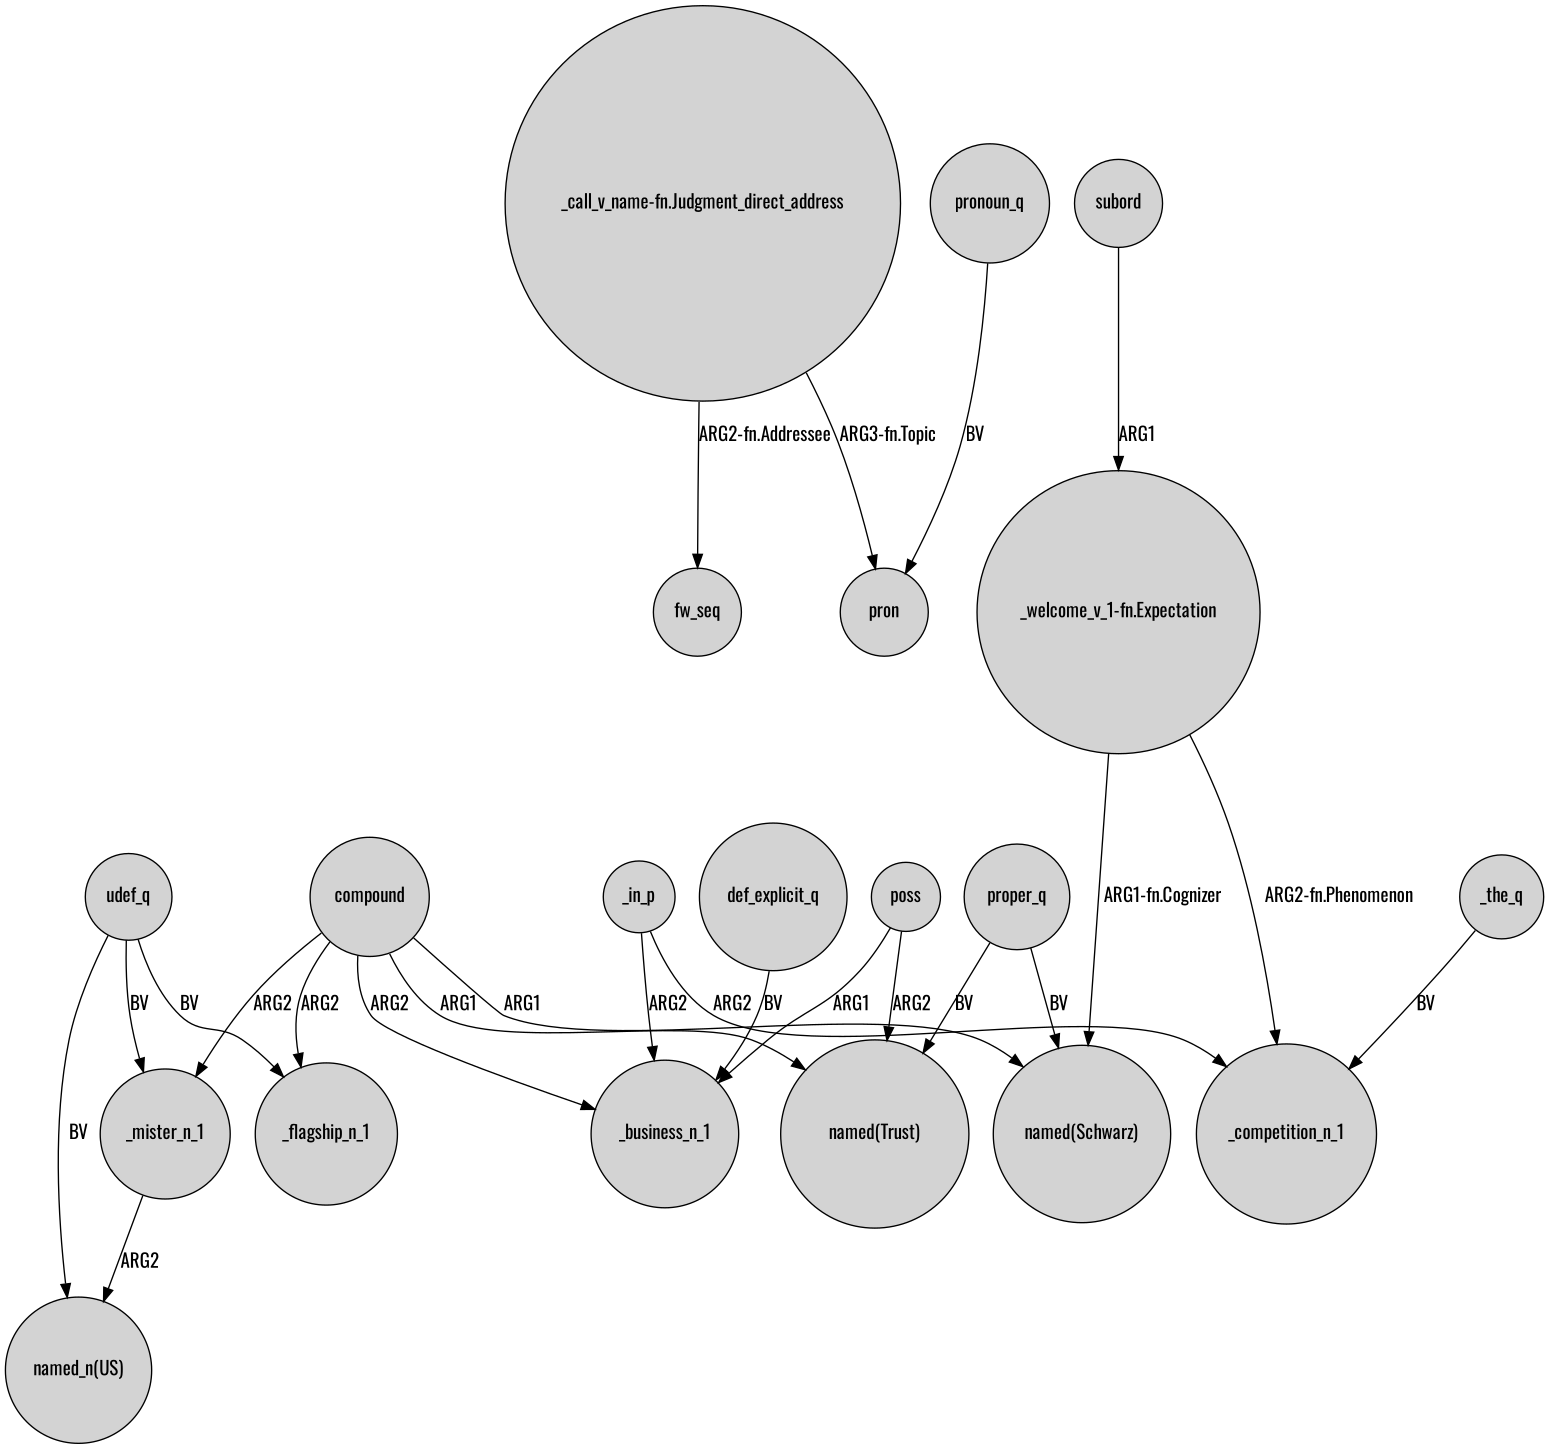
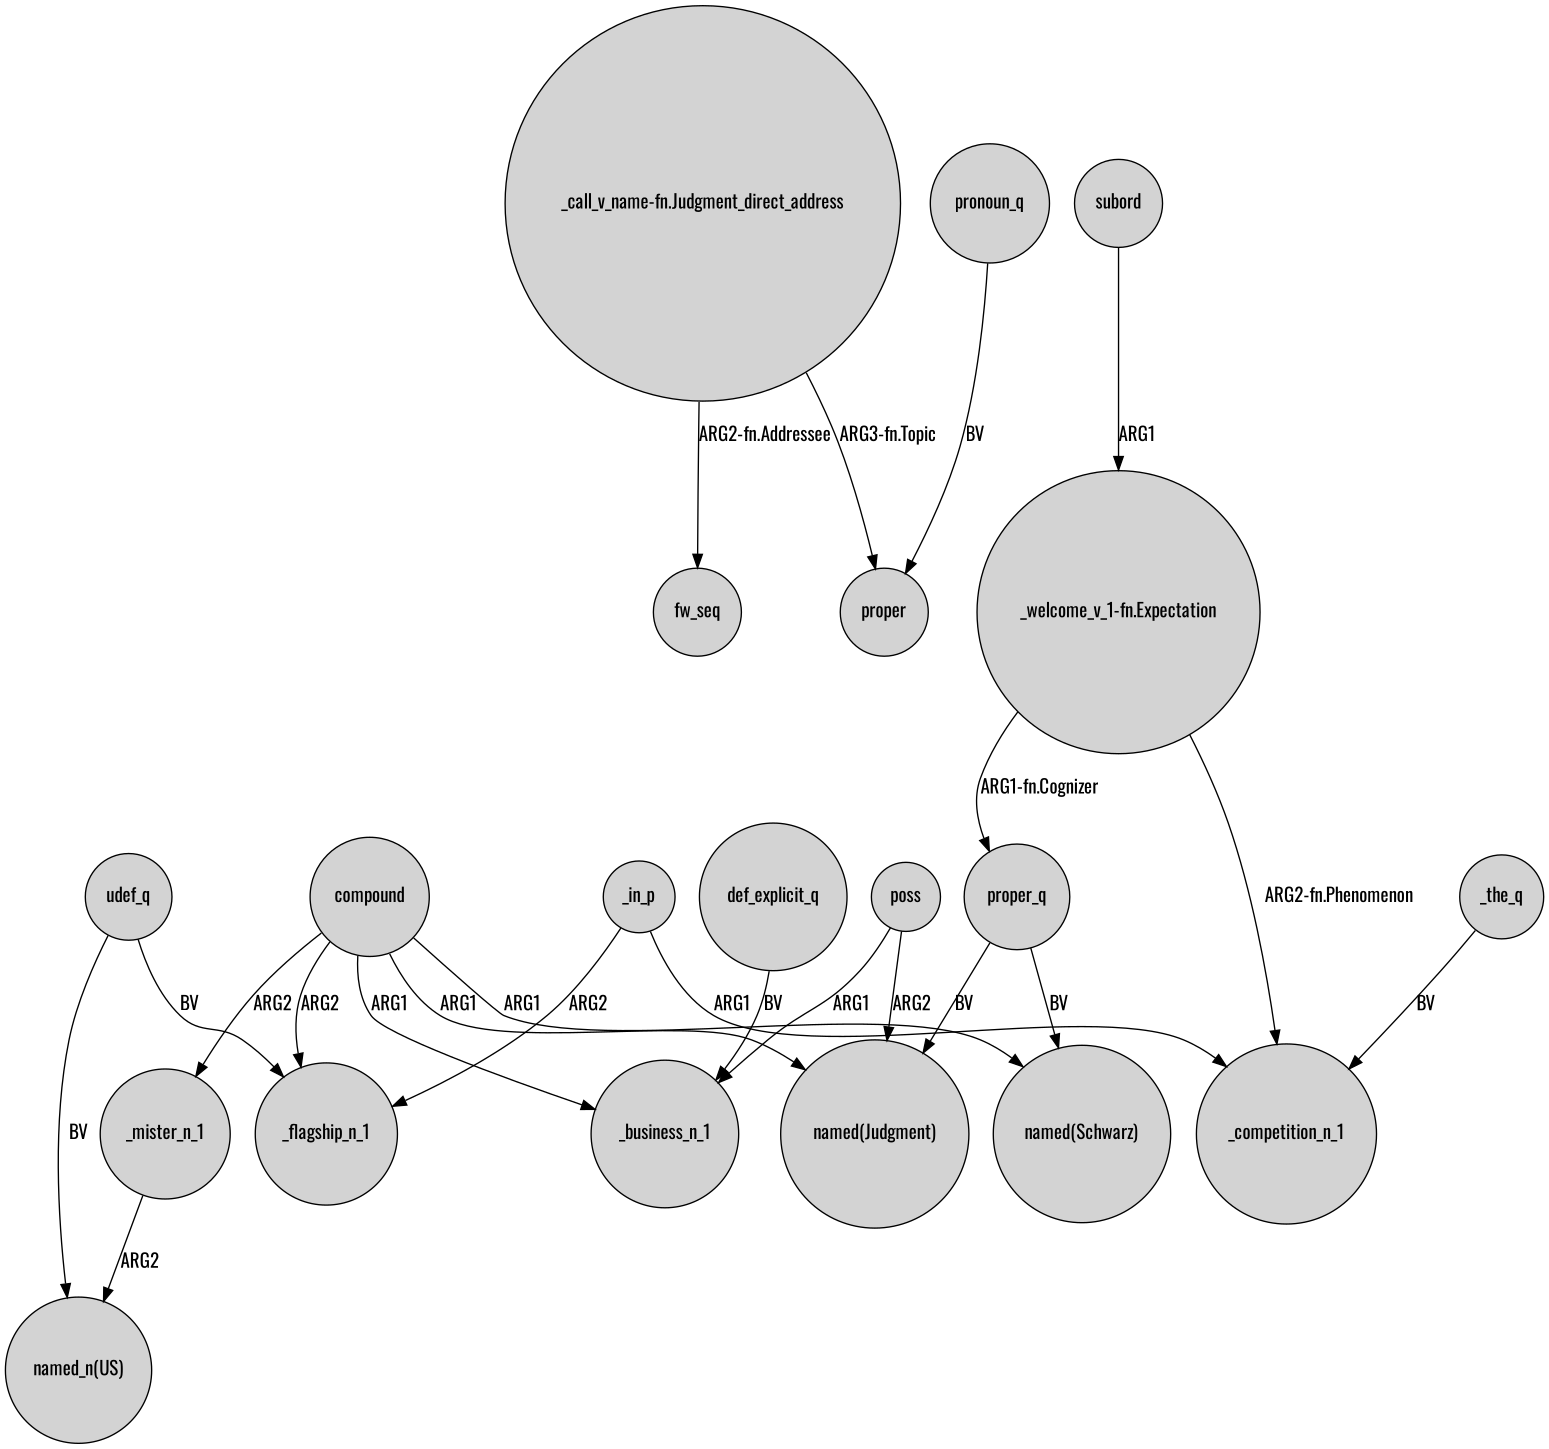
(884, 612) -> (884, 612)
(1099, 892) -> (983, 771)
(646, 990) -> (510, 1043)
(128, 1000) -> none
(390, 1005) -> (390, 1005)
(733, 1005) -> (733, 1005)
(875, 1134) -> (875, 1134)
